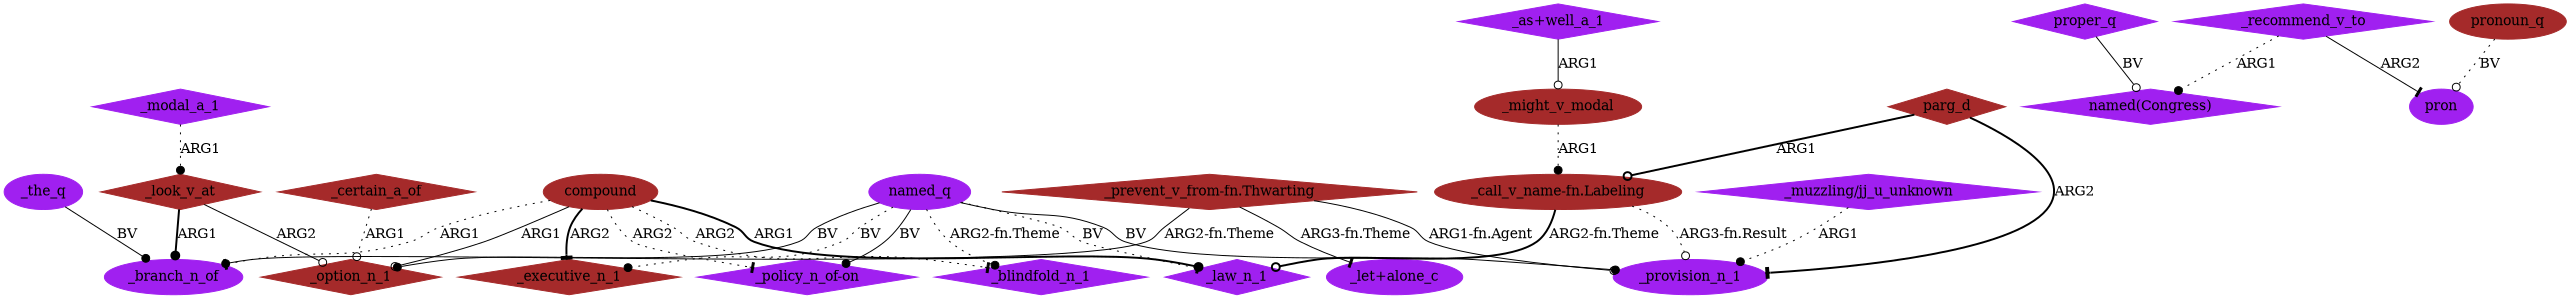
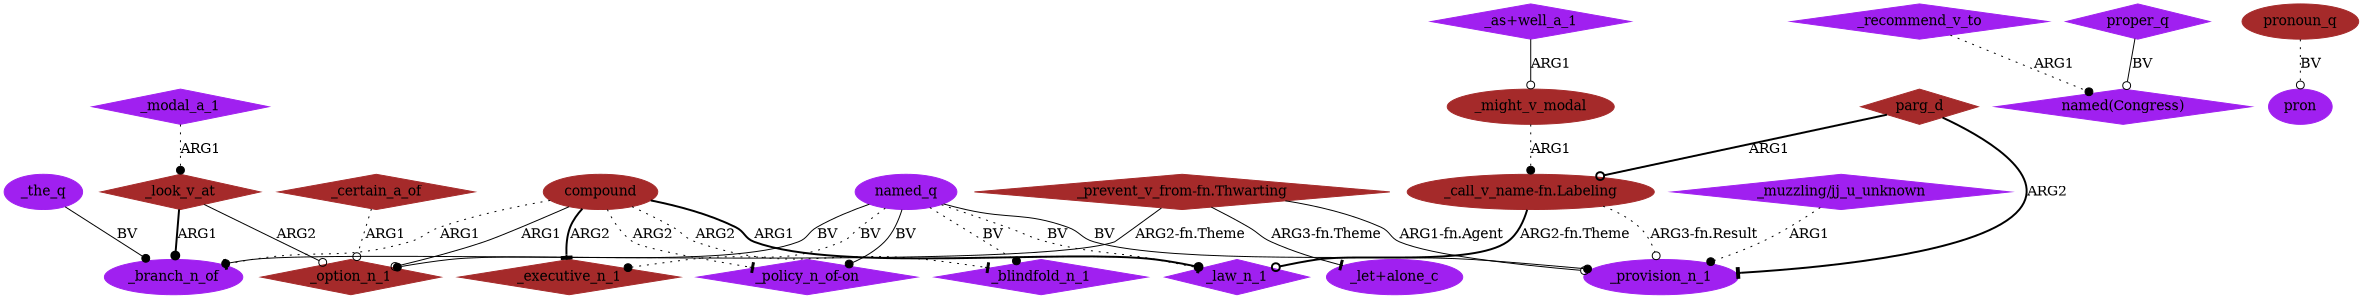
(2371, 63) -> none
(1005, 235) -> (993, 235)
